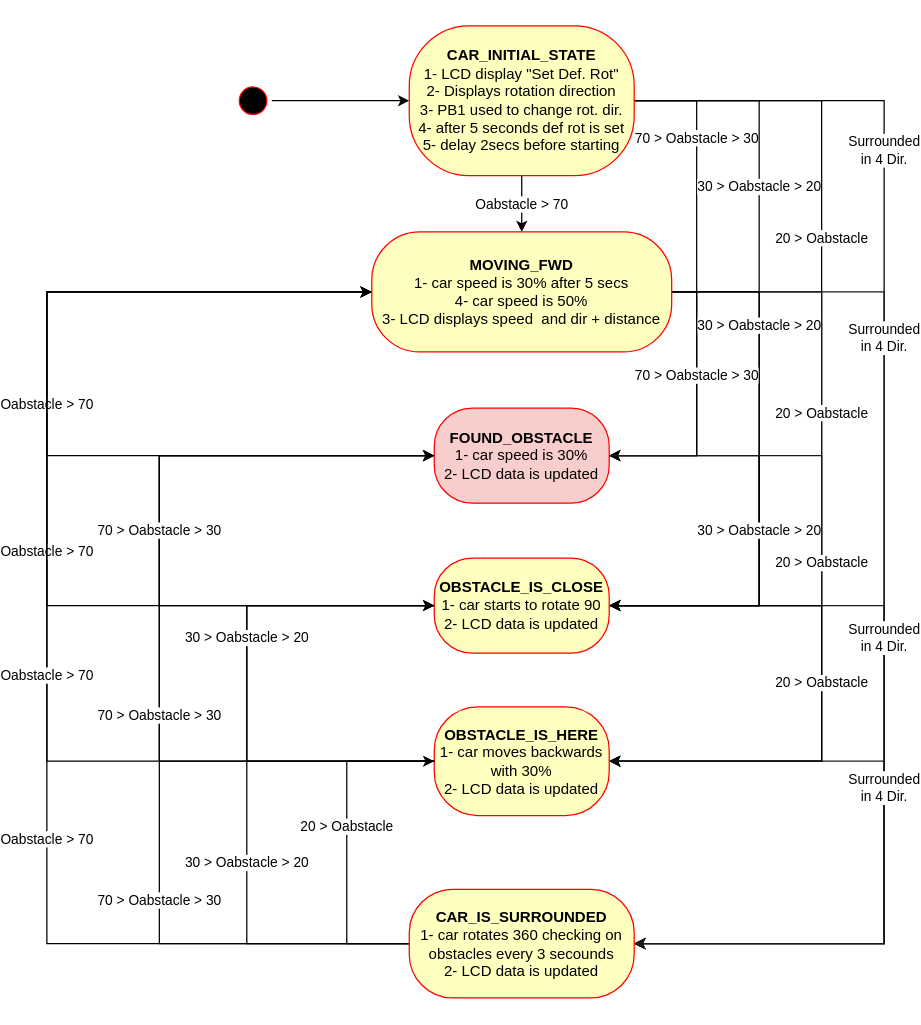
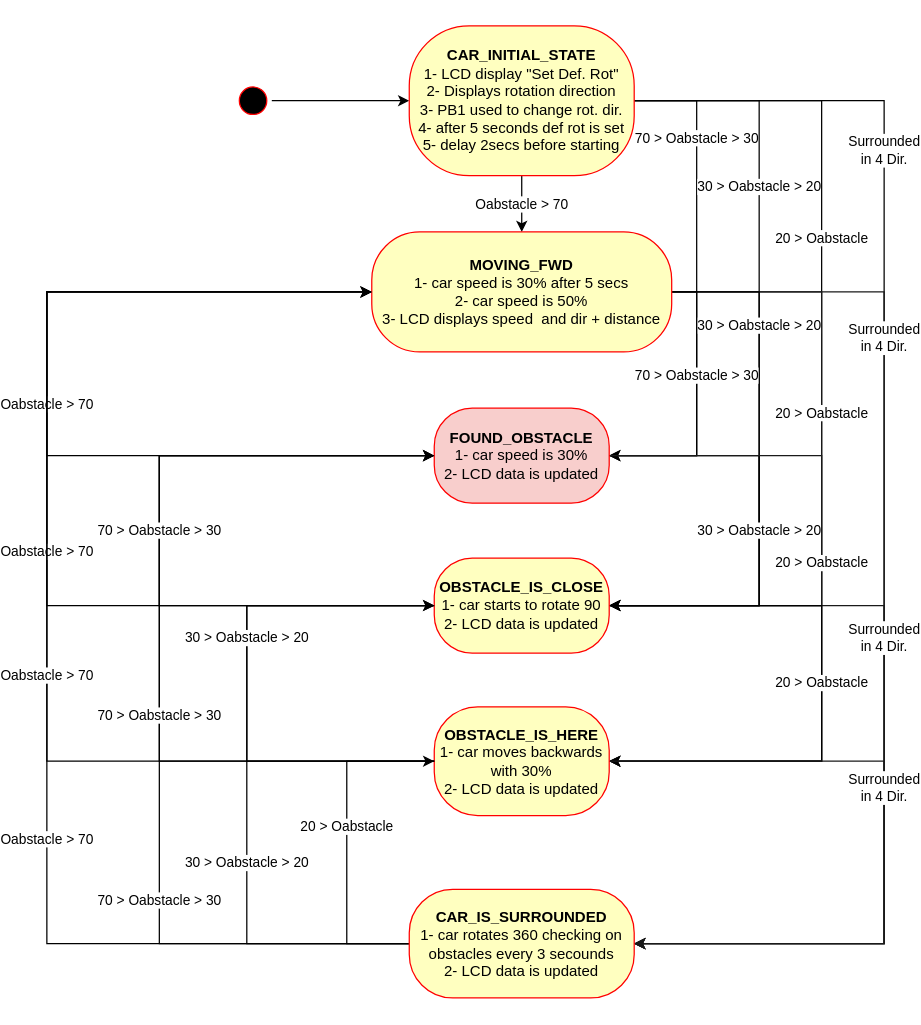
(522, 292) -> (522, 292)
